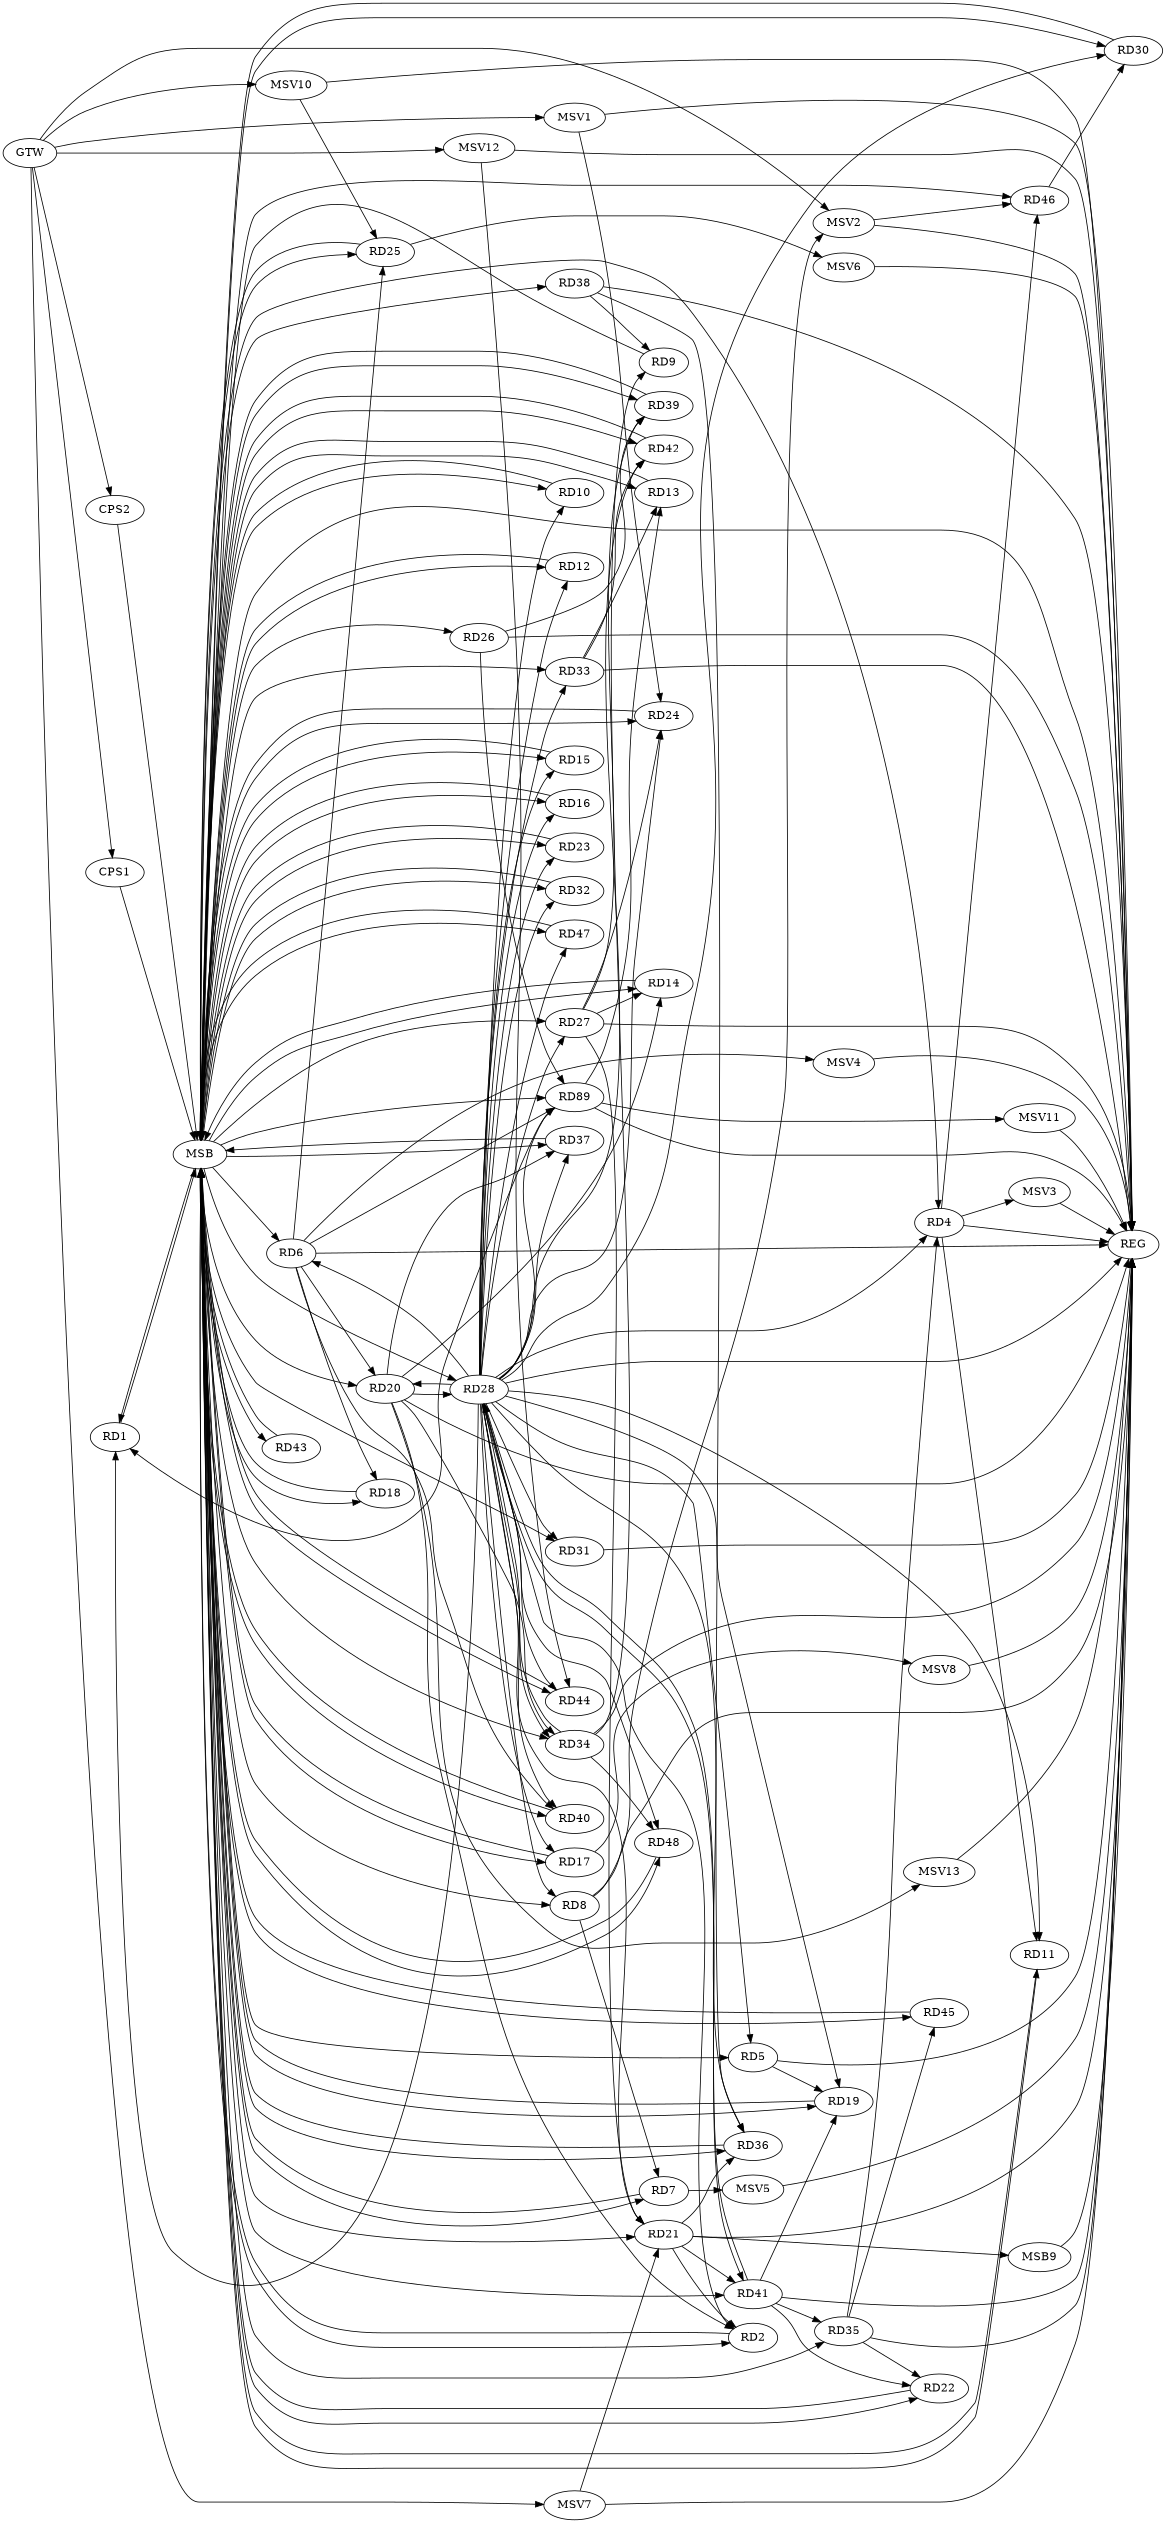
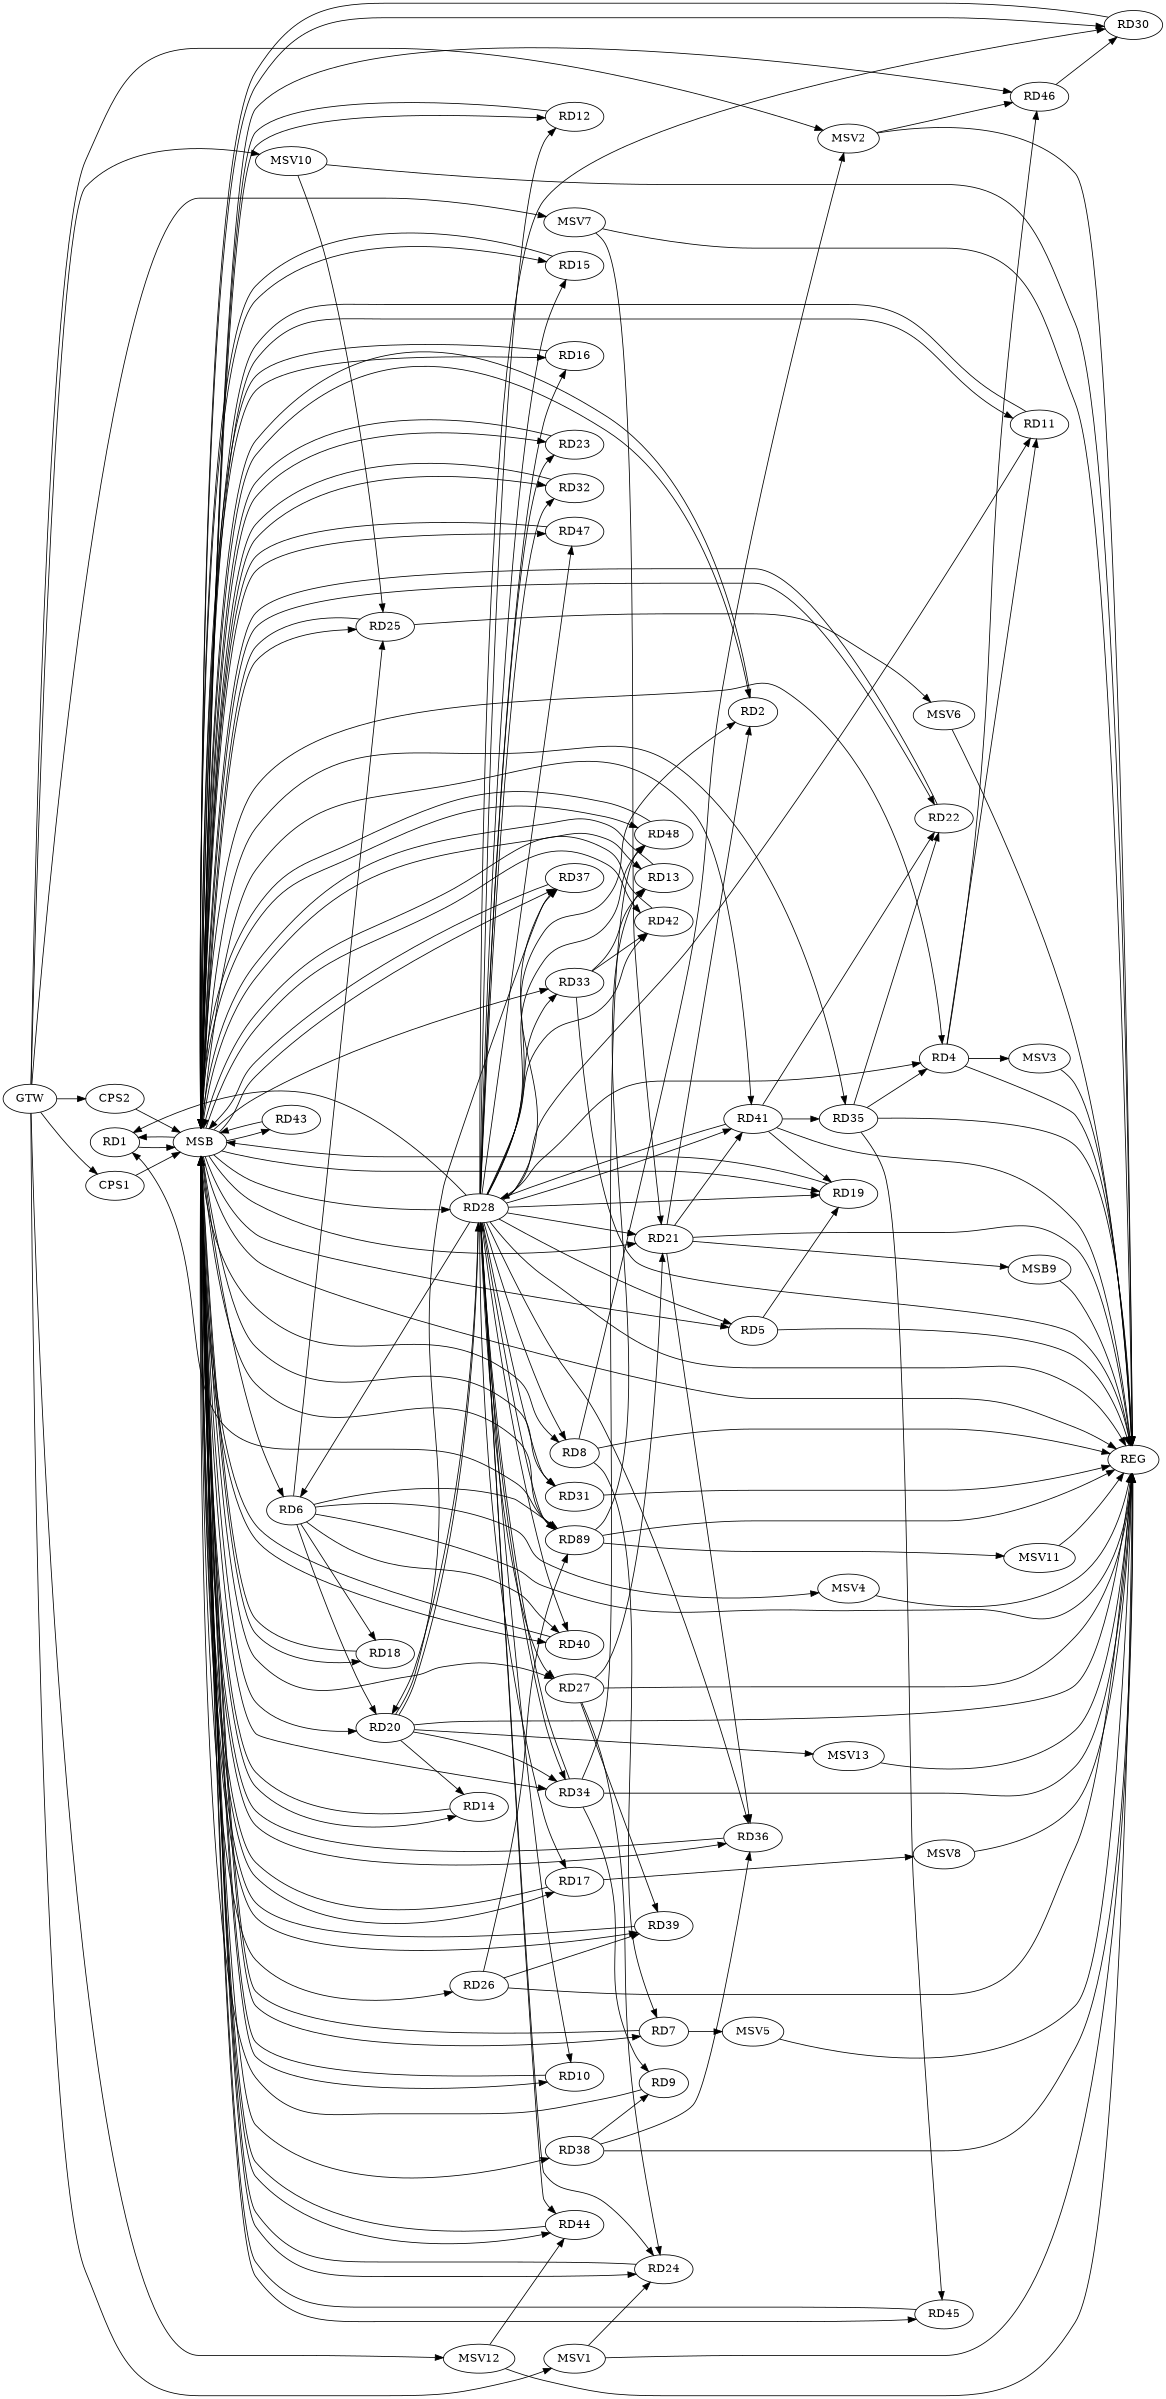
(610, 1008) -> none
(471, 1903) -> none
